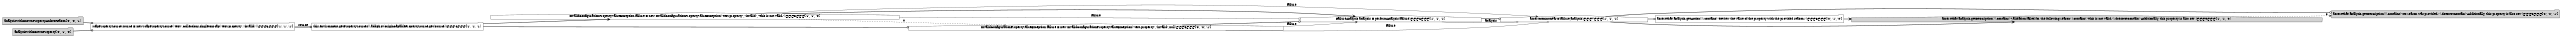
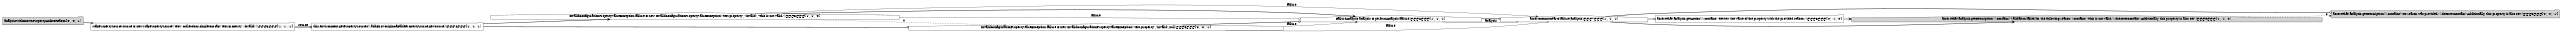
(43, 32) -> none
